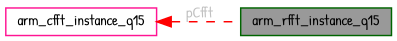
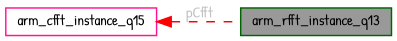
(316, 22) -> (316, 22)
